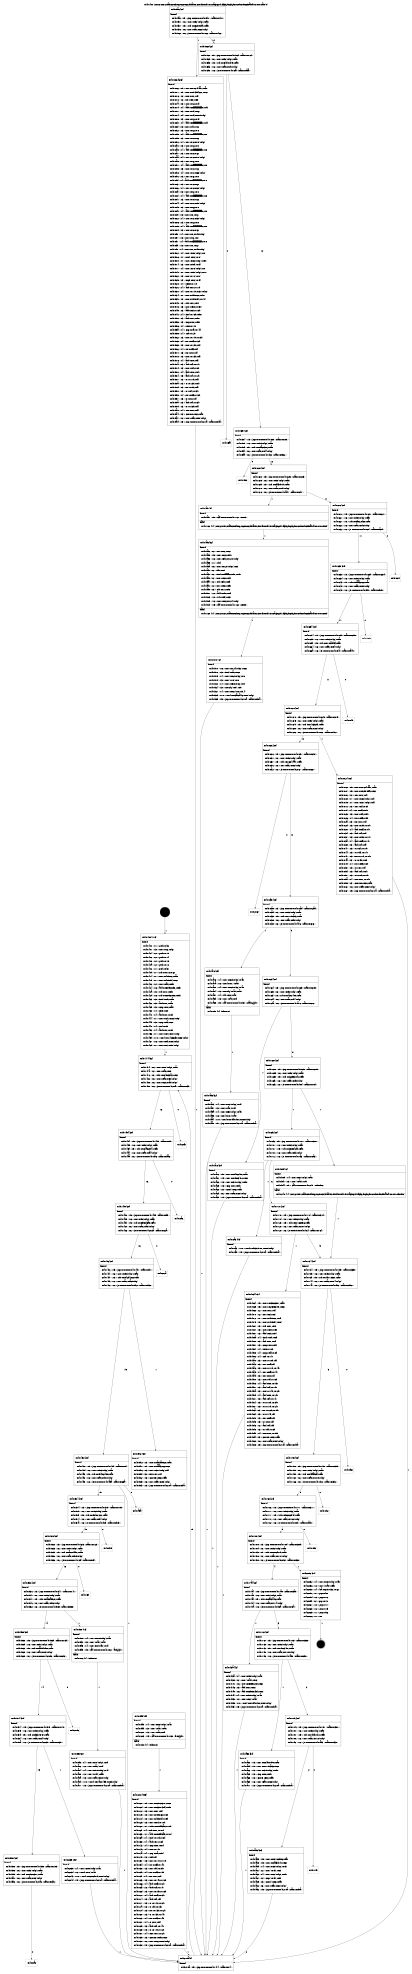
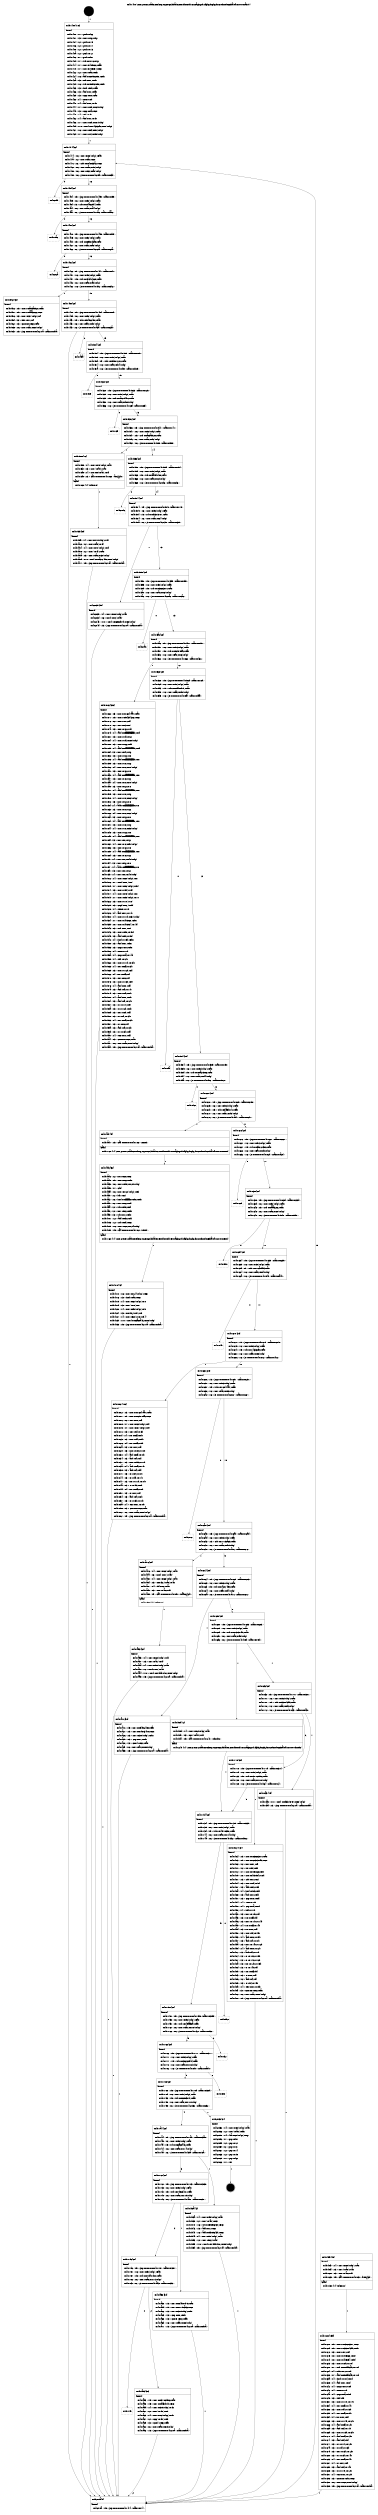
none -> (169, 615)
